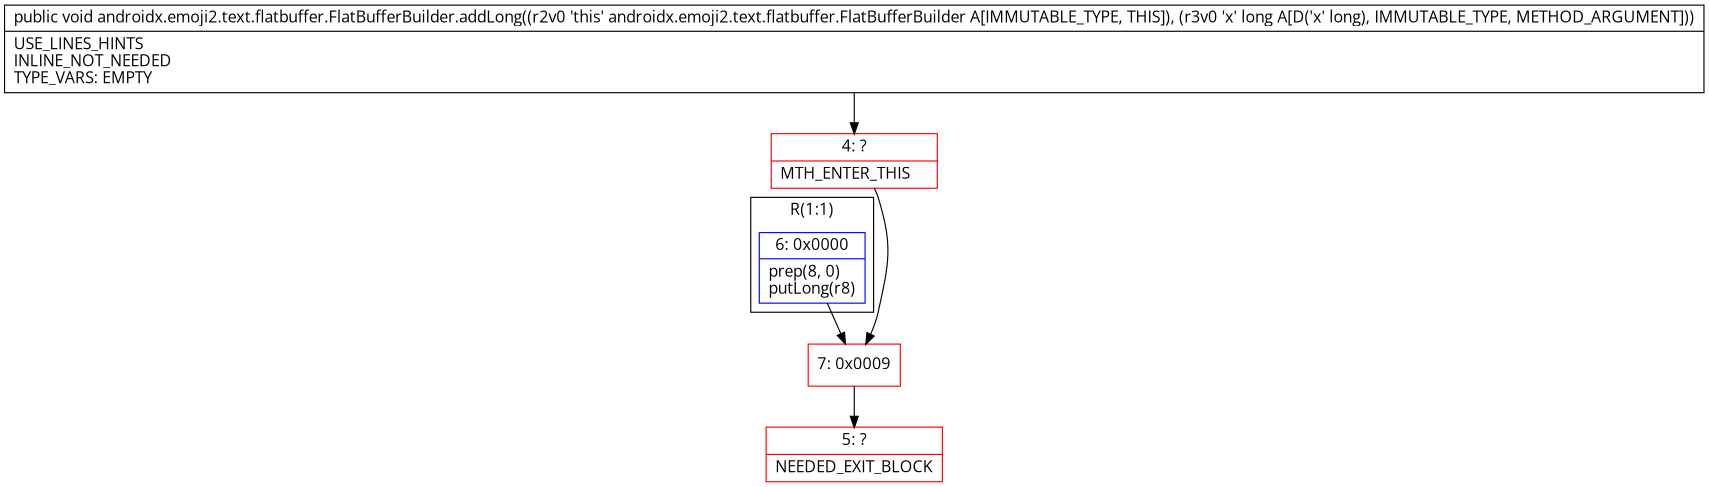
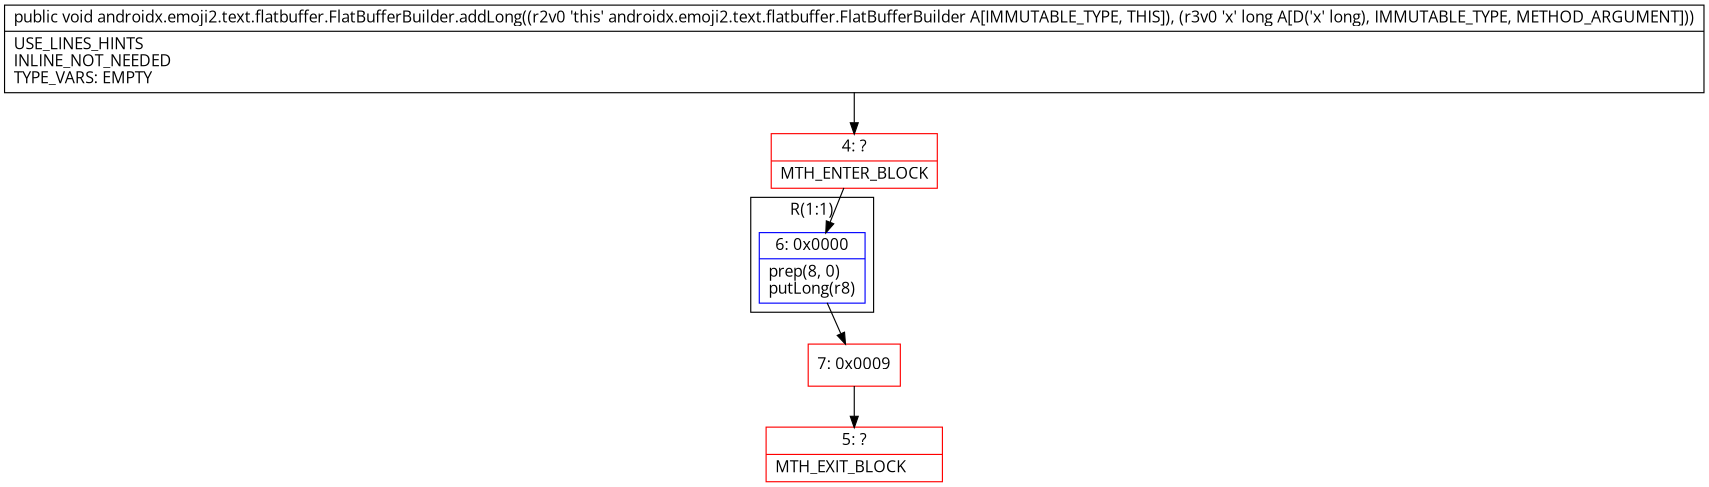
(846, 174) -> (854, 174)
(887, 261) -> (837, 205)
(854, 468) -> (841, 468)
